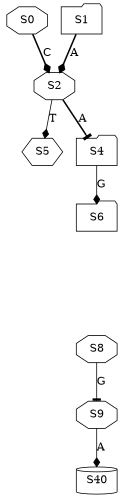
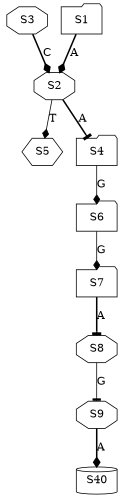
(27, 20) -> (27, 20)
none -> (97, 283)
(97, 443) -> (97, 443)
